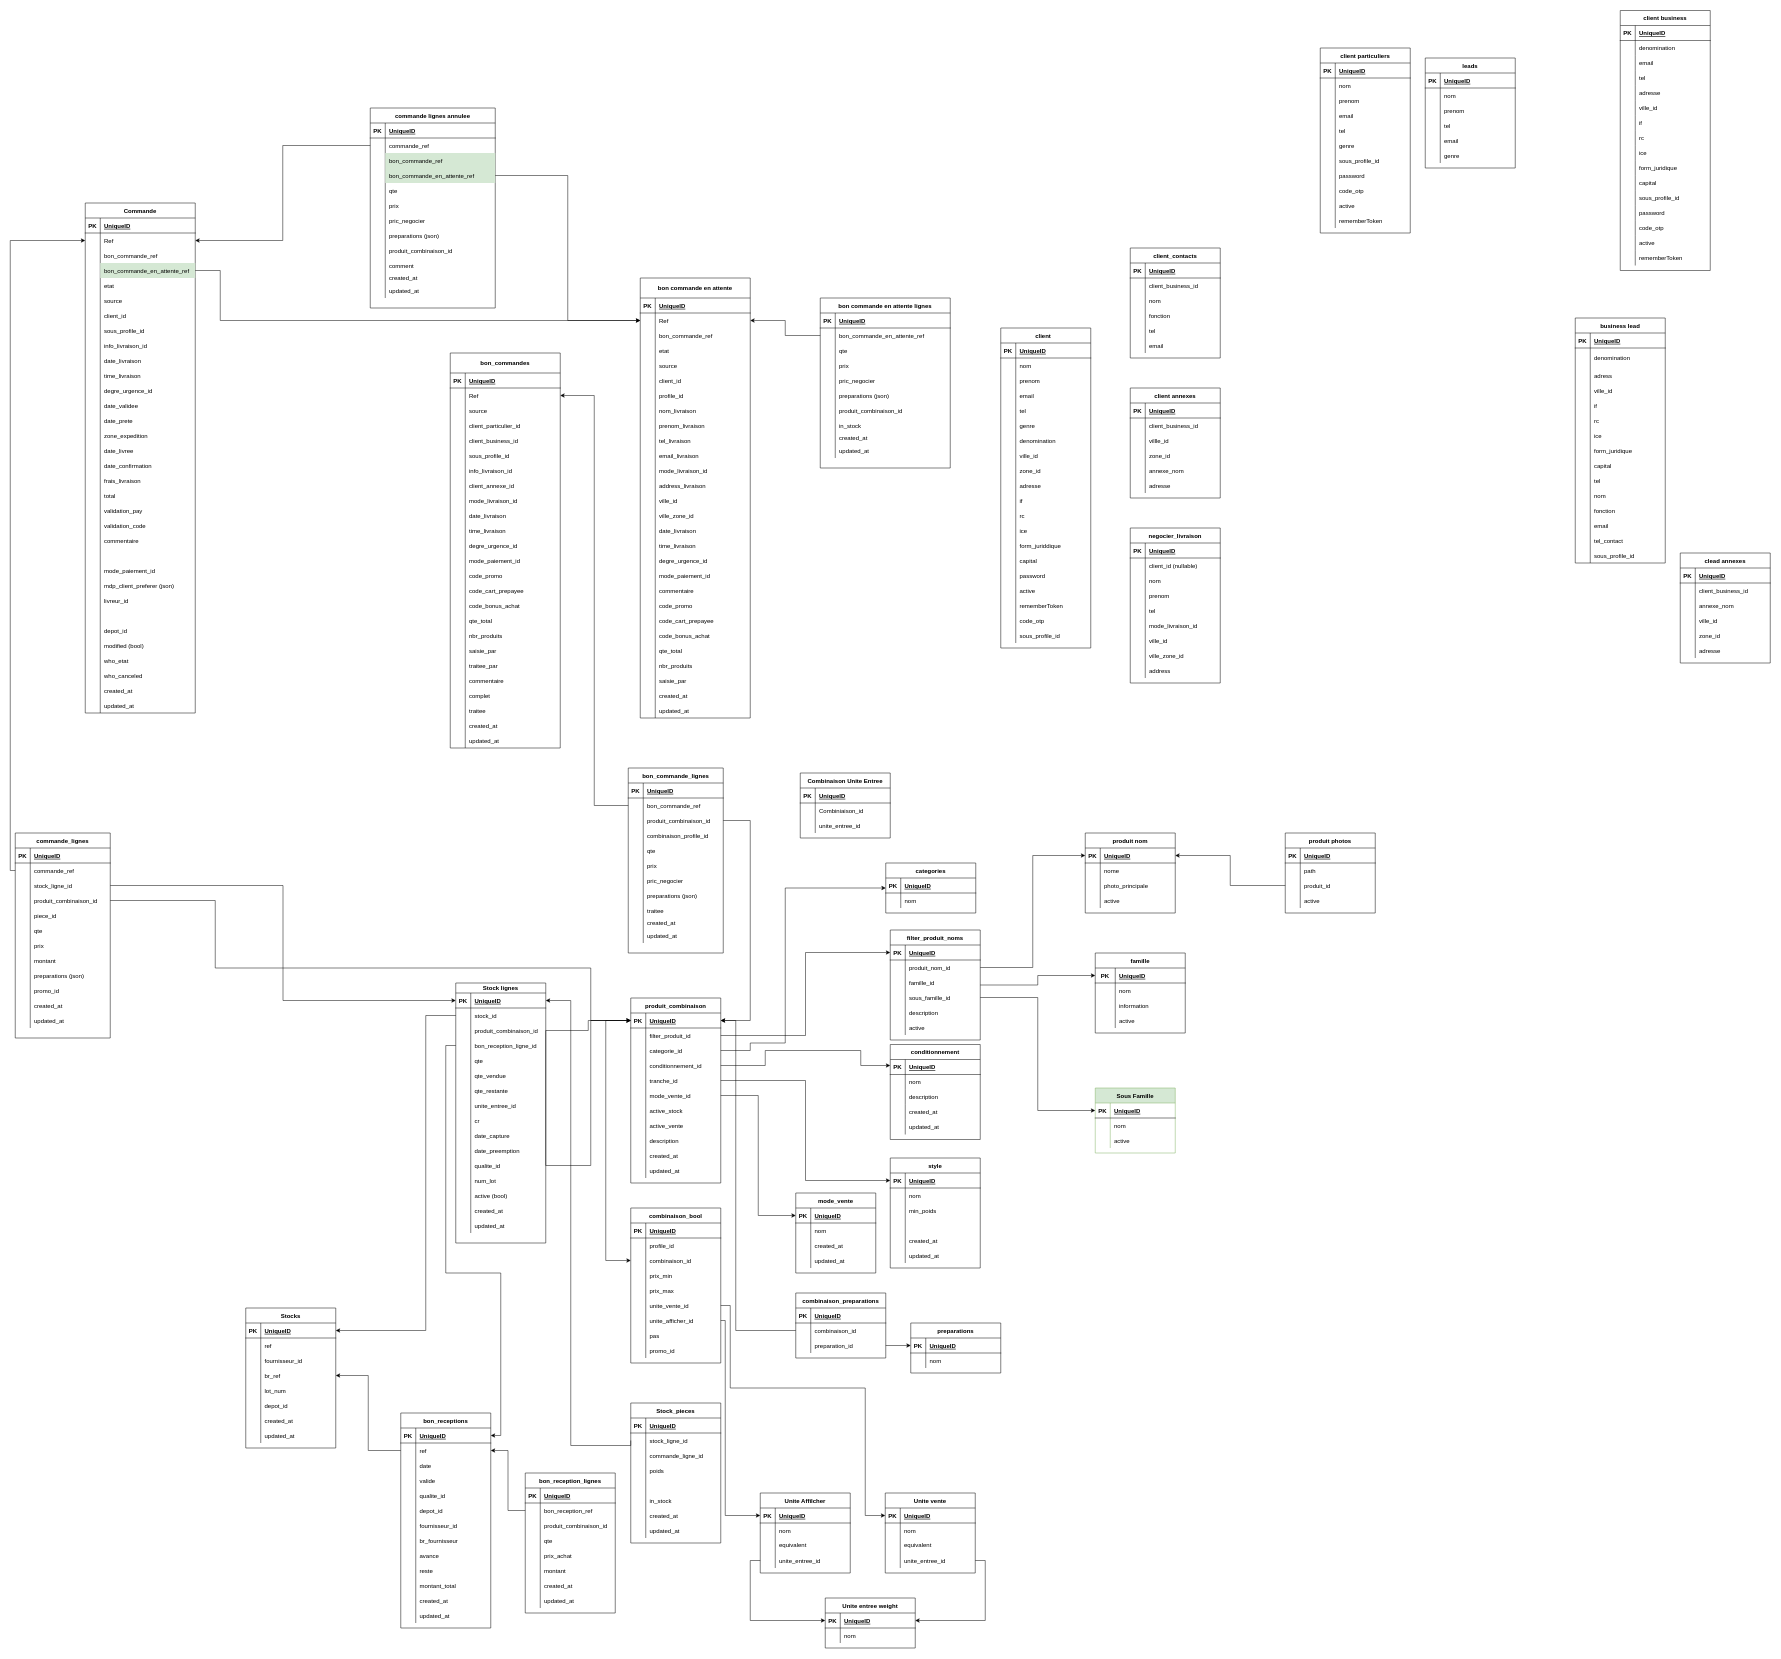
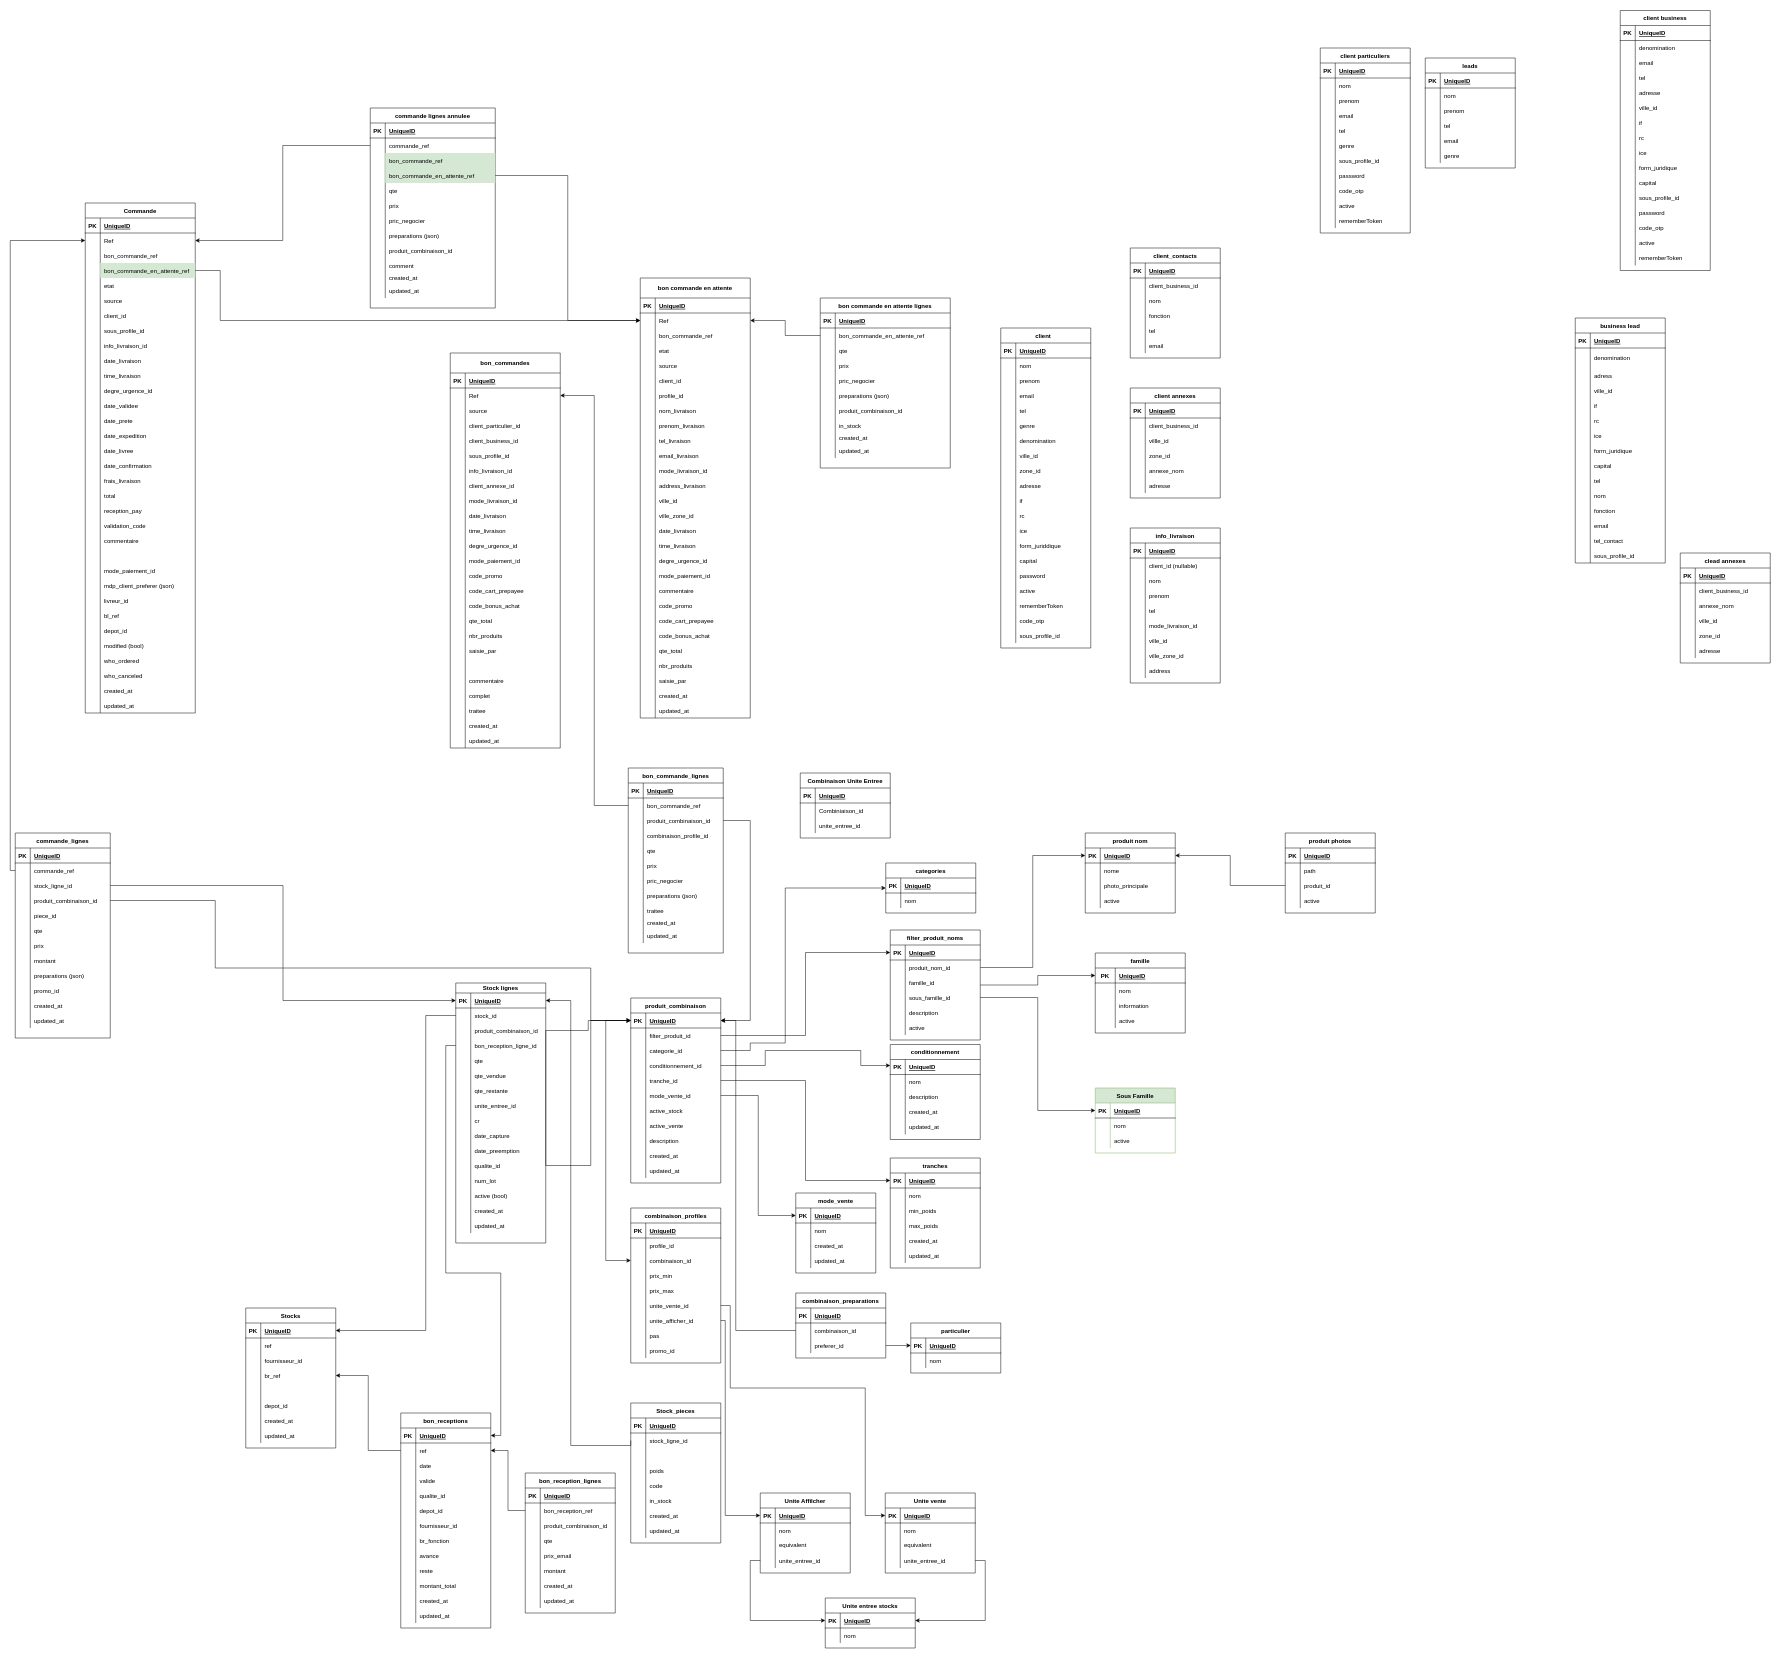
(128, 436) -> (128, 436)
(125, 511) -> (125, 511)
(1175, 536) -> (1175, 536)
none -> (148, 615)
(117, 661) -> (122, 661)
(513, 665) -> none
(935, 1166) -> (935, 1166)
(676, 1216) -> (676, 1216)
none -> (943, 1225)
(956, 1331) -> (956, 1331)
(836, 1346) -> (832, 1346)
(298, 1390) -> none
(683, 1455) -> none
none -> (683, 1485)
(442, 1541) -> (437, 1541)
(560, 1556) -> (558, 1556)
(870, 1606) -> (870, 1606)
